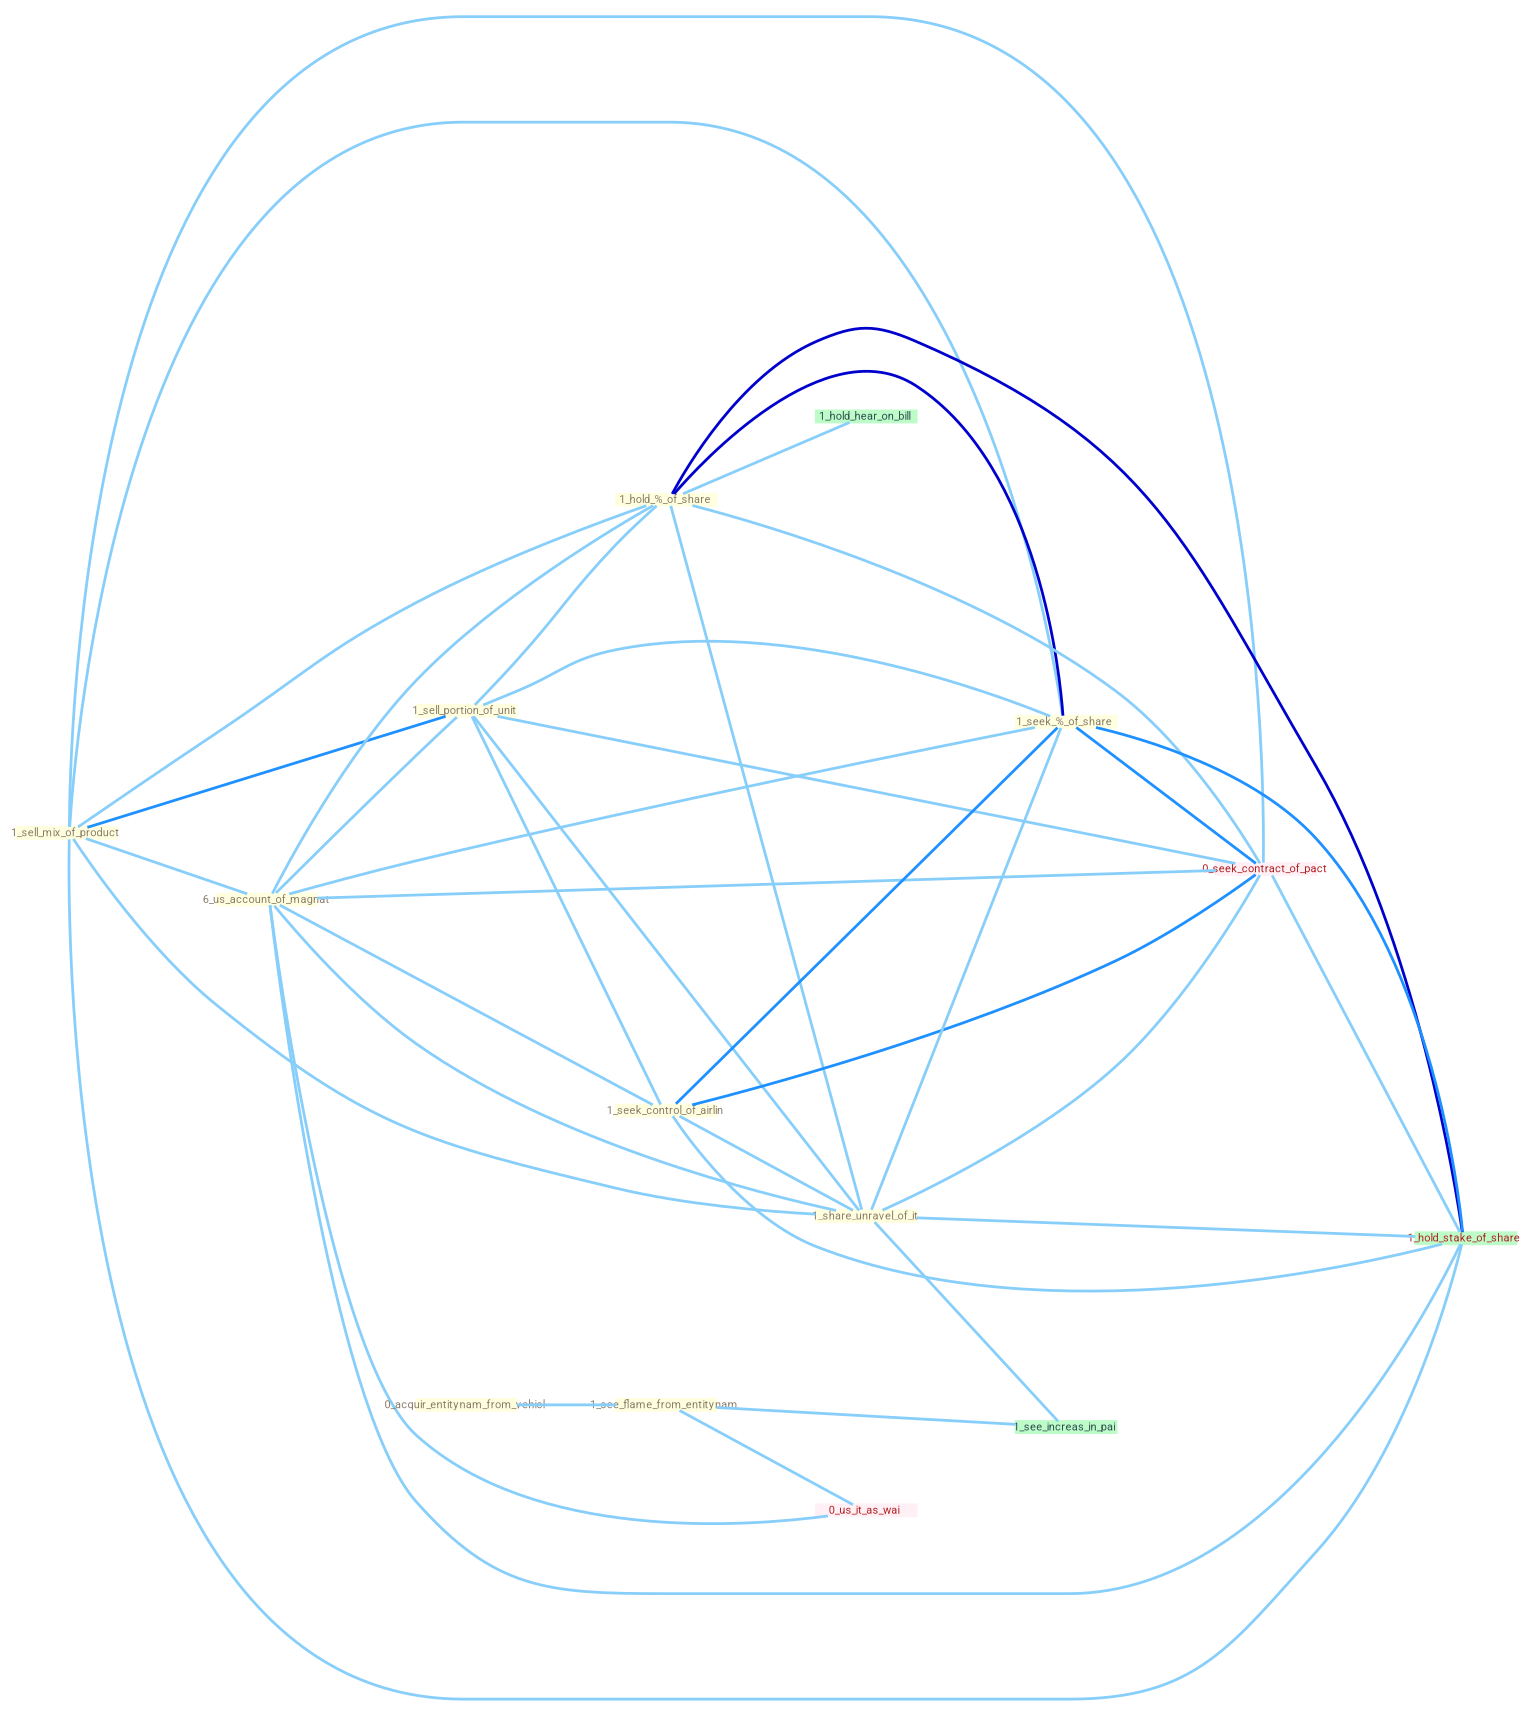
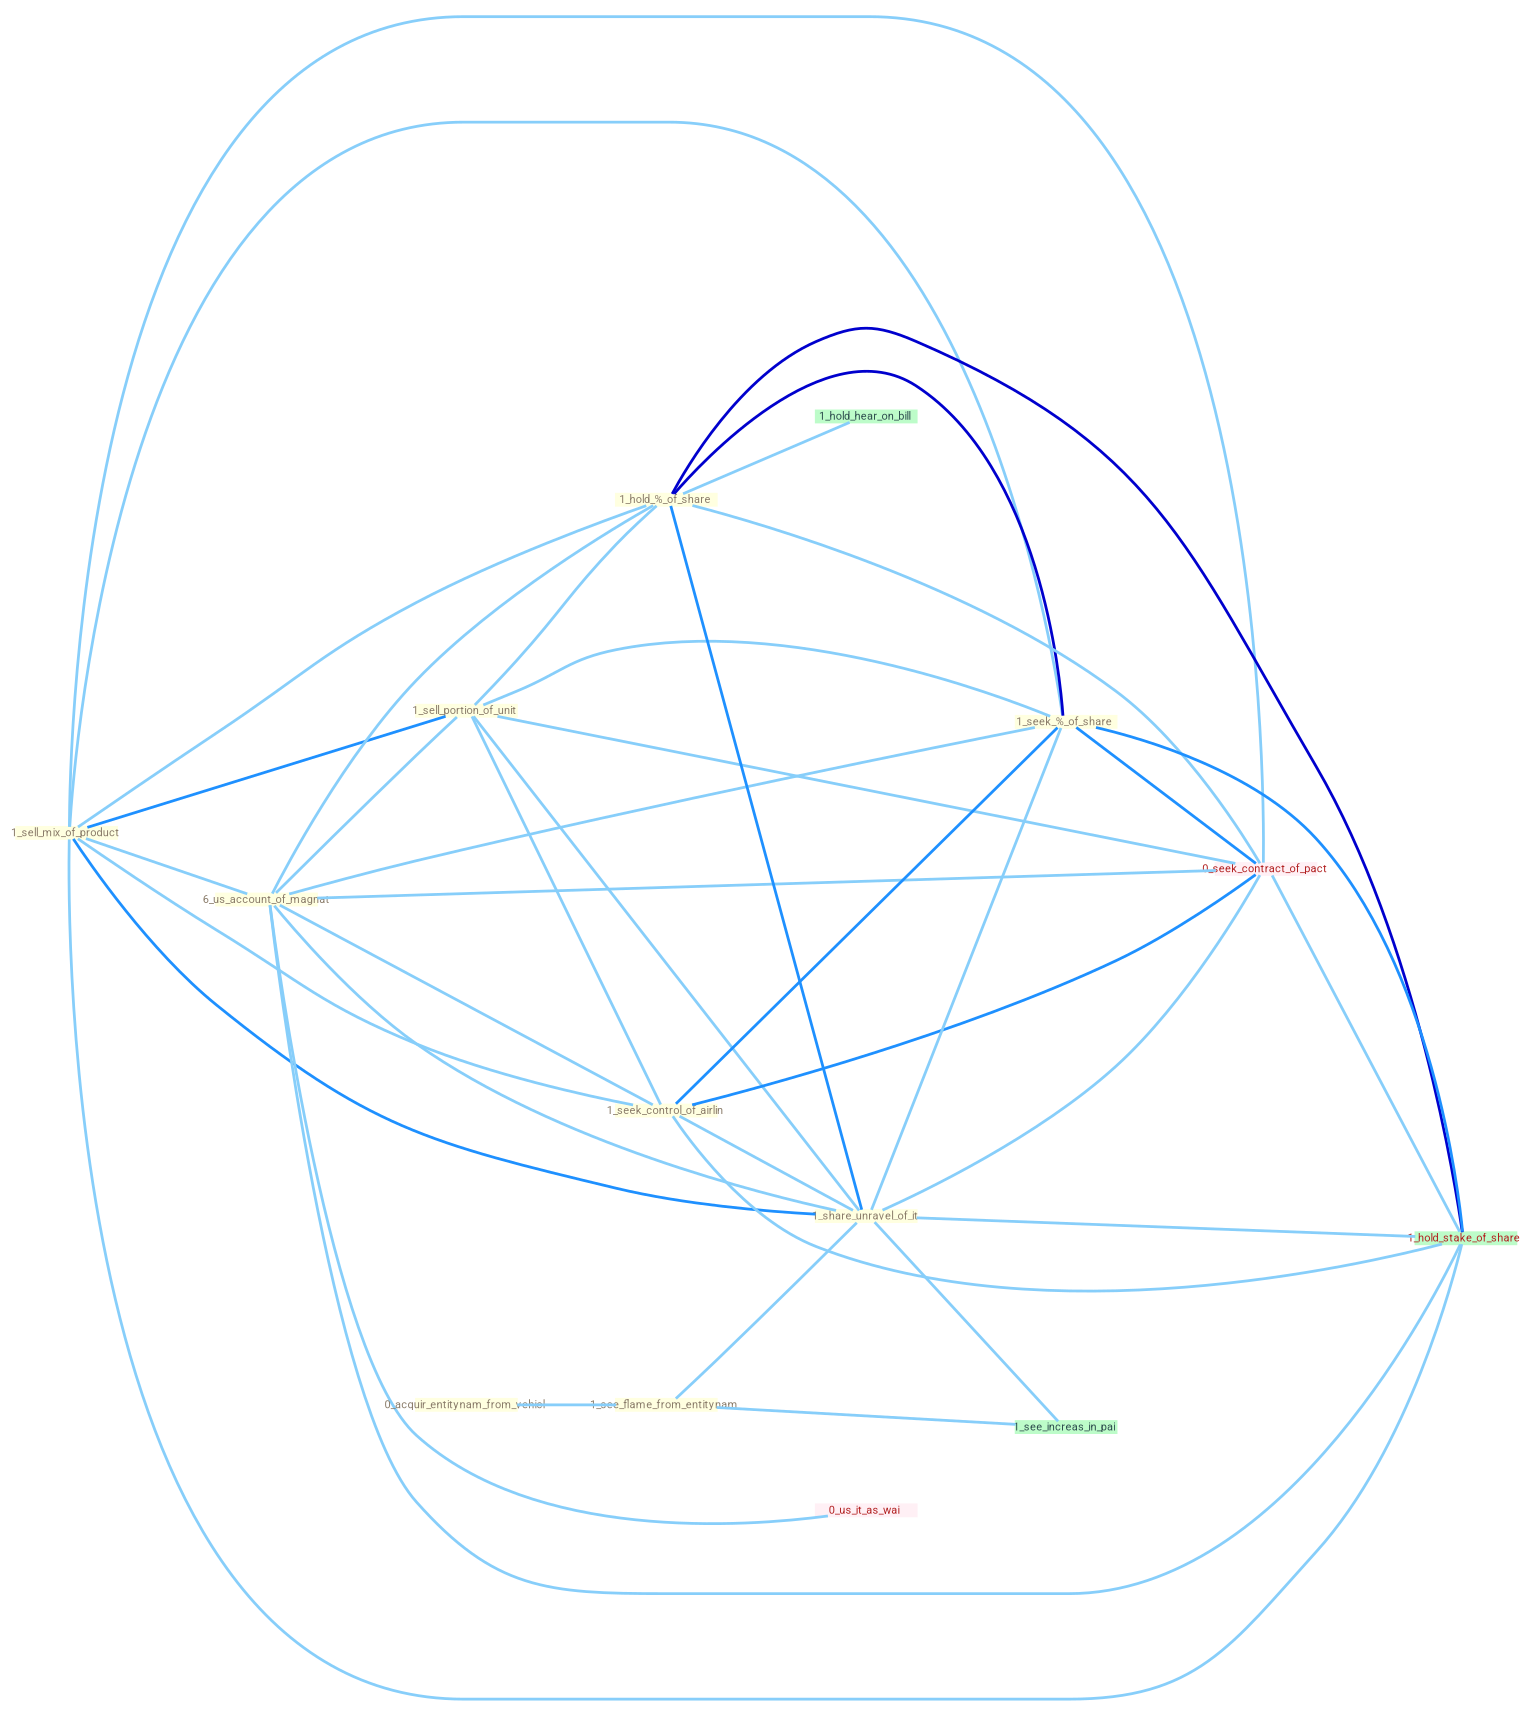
(766, 858) -> (766, 858)
none -> (339, 1007)
(394, 1122) -> (394, 1122)
(766, 1458) -> (767, 1311)
